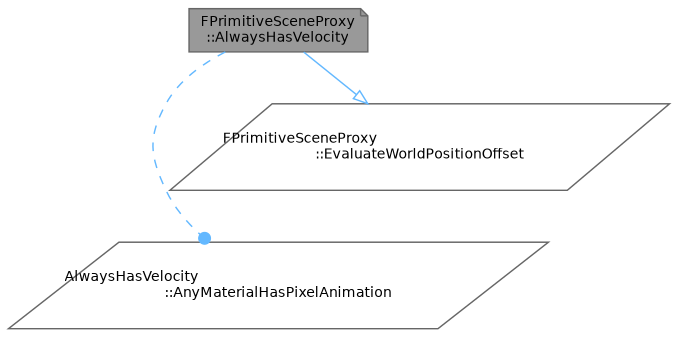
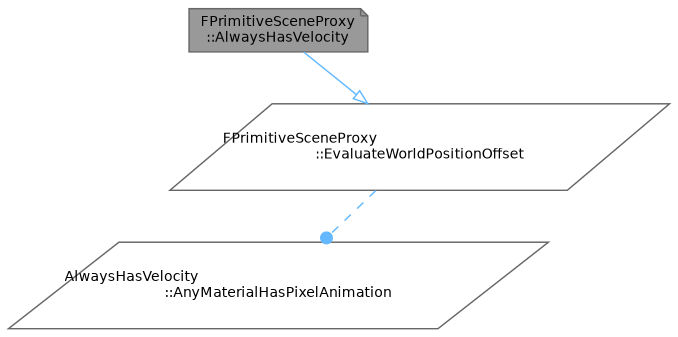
(154, 135) -> (353, 212)
